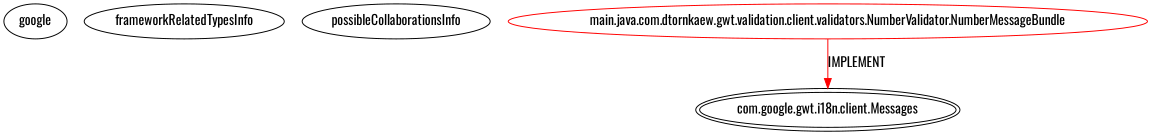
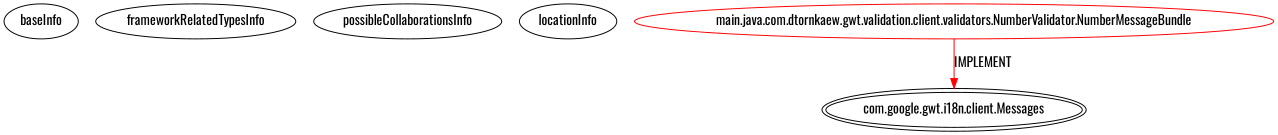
(35, 21) -> (41, 21)
none -> (568, 21)
